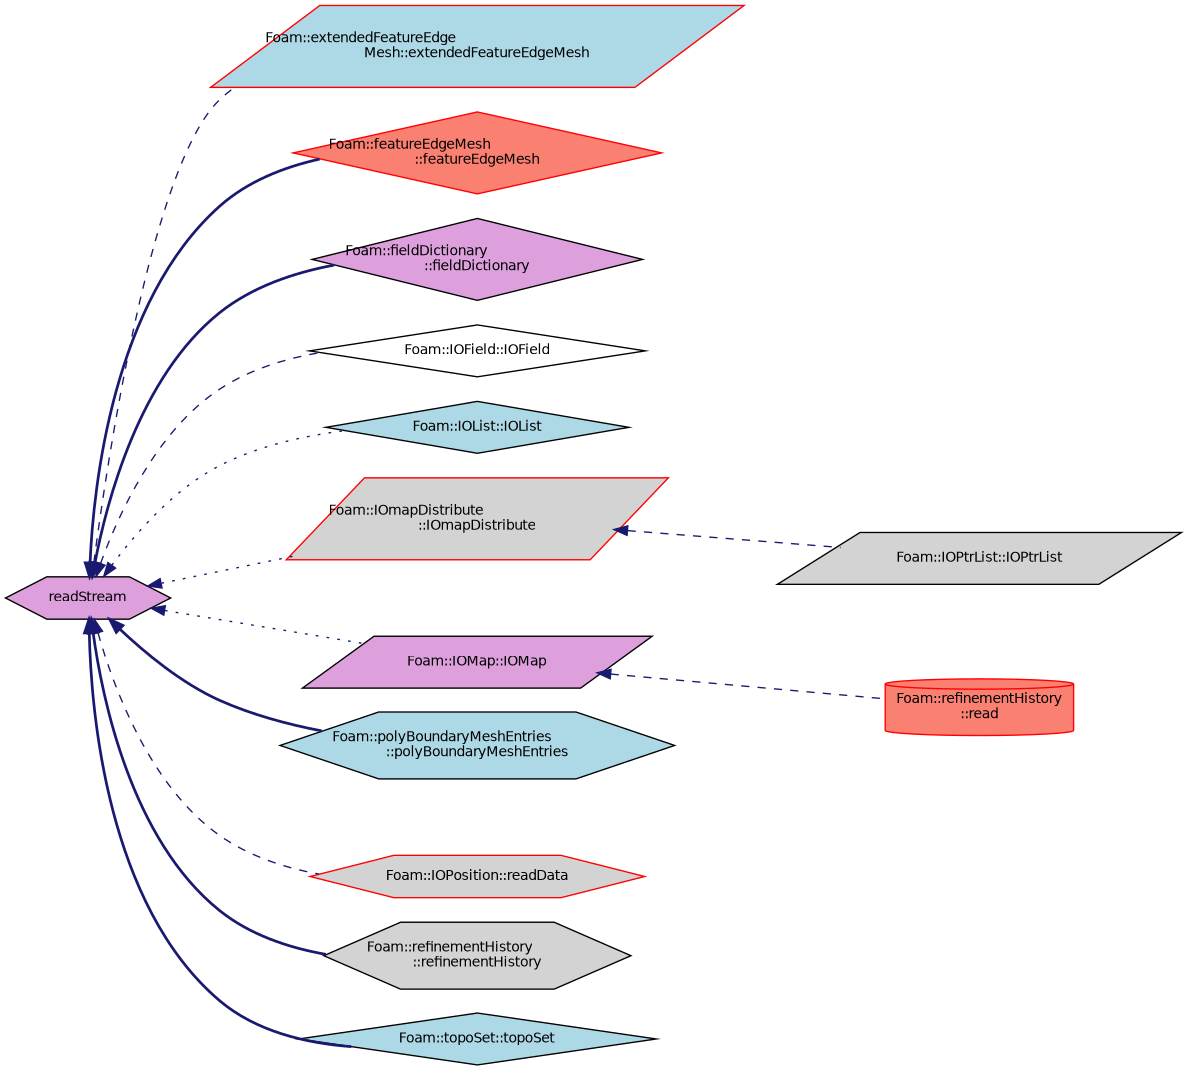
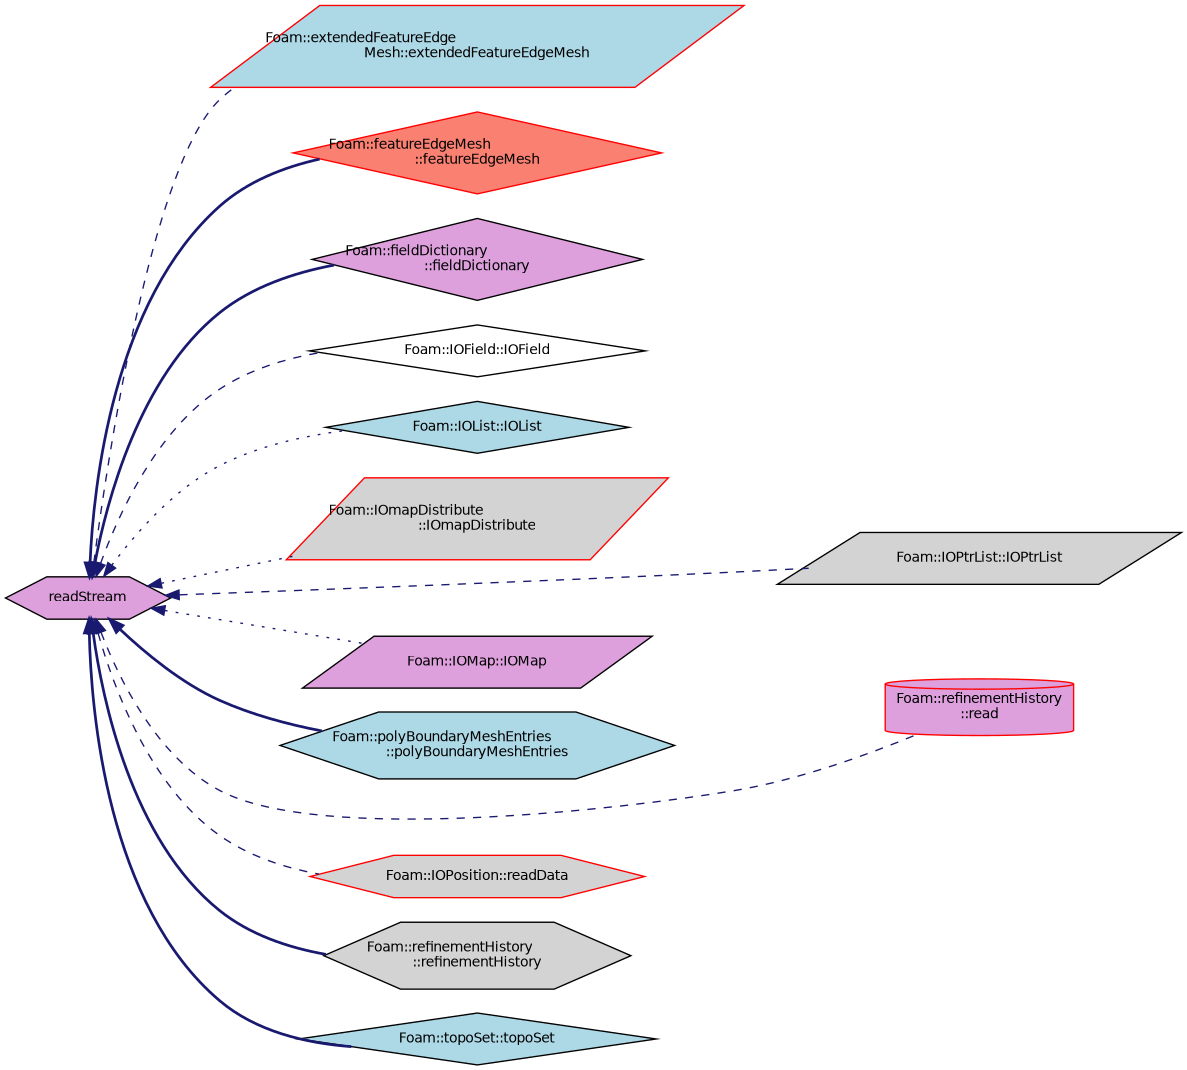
(734, 539) -> (494, 583)
(748, 686) -> (470, 818)
(979, 707) -> (979, 707)
